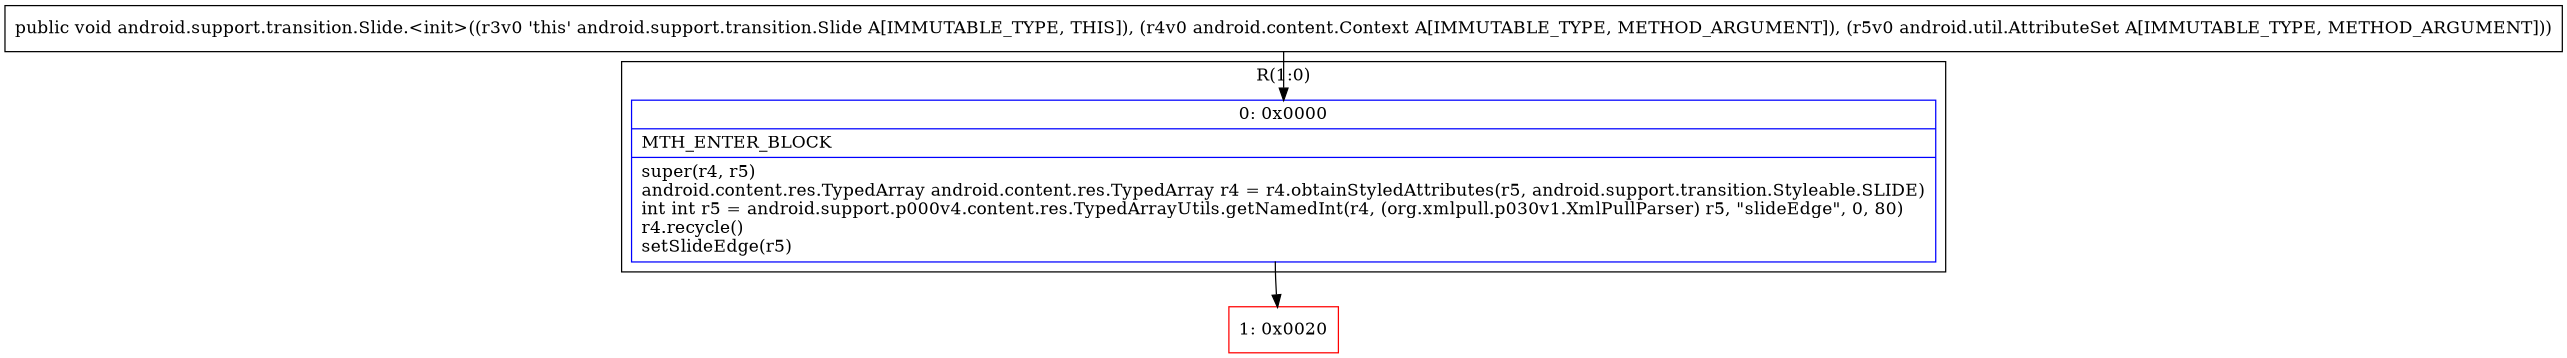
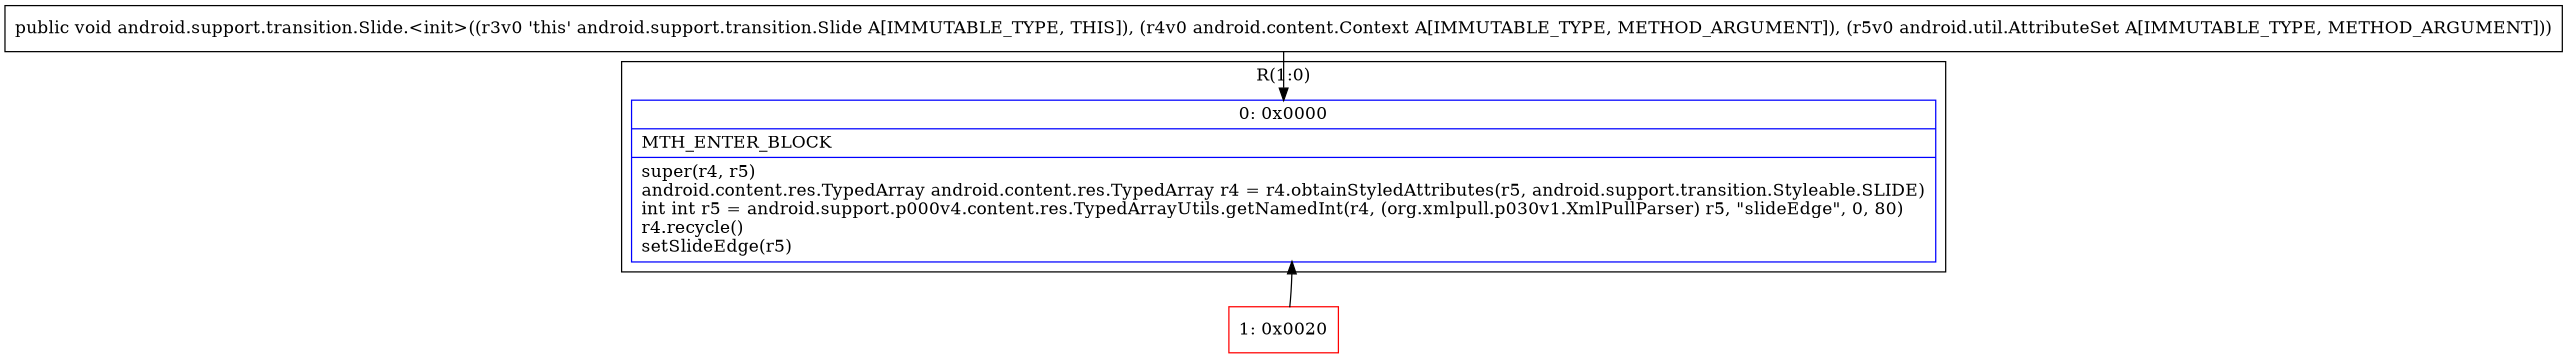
(1276, 280) -> (1291, 291)
